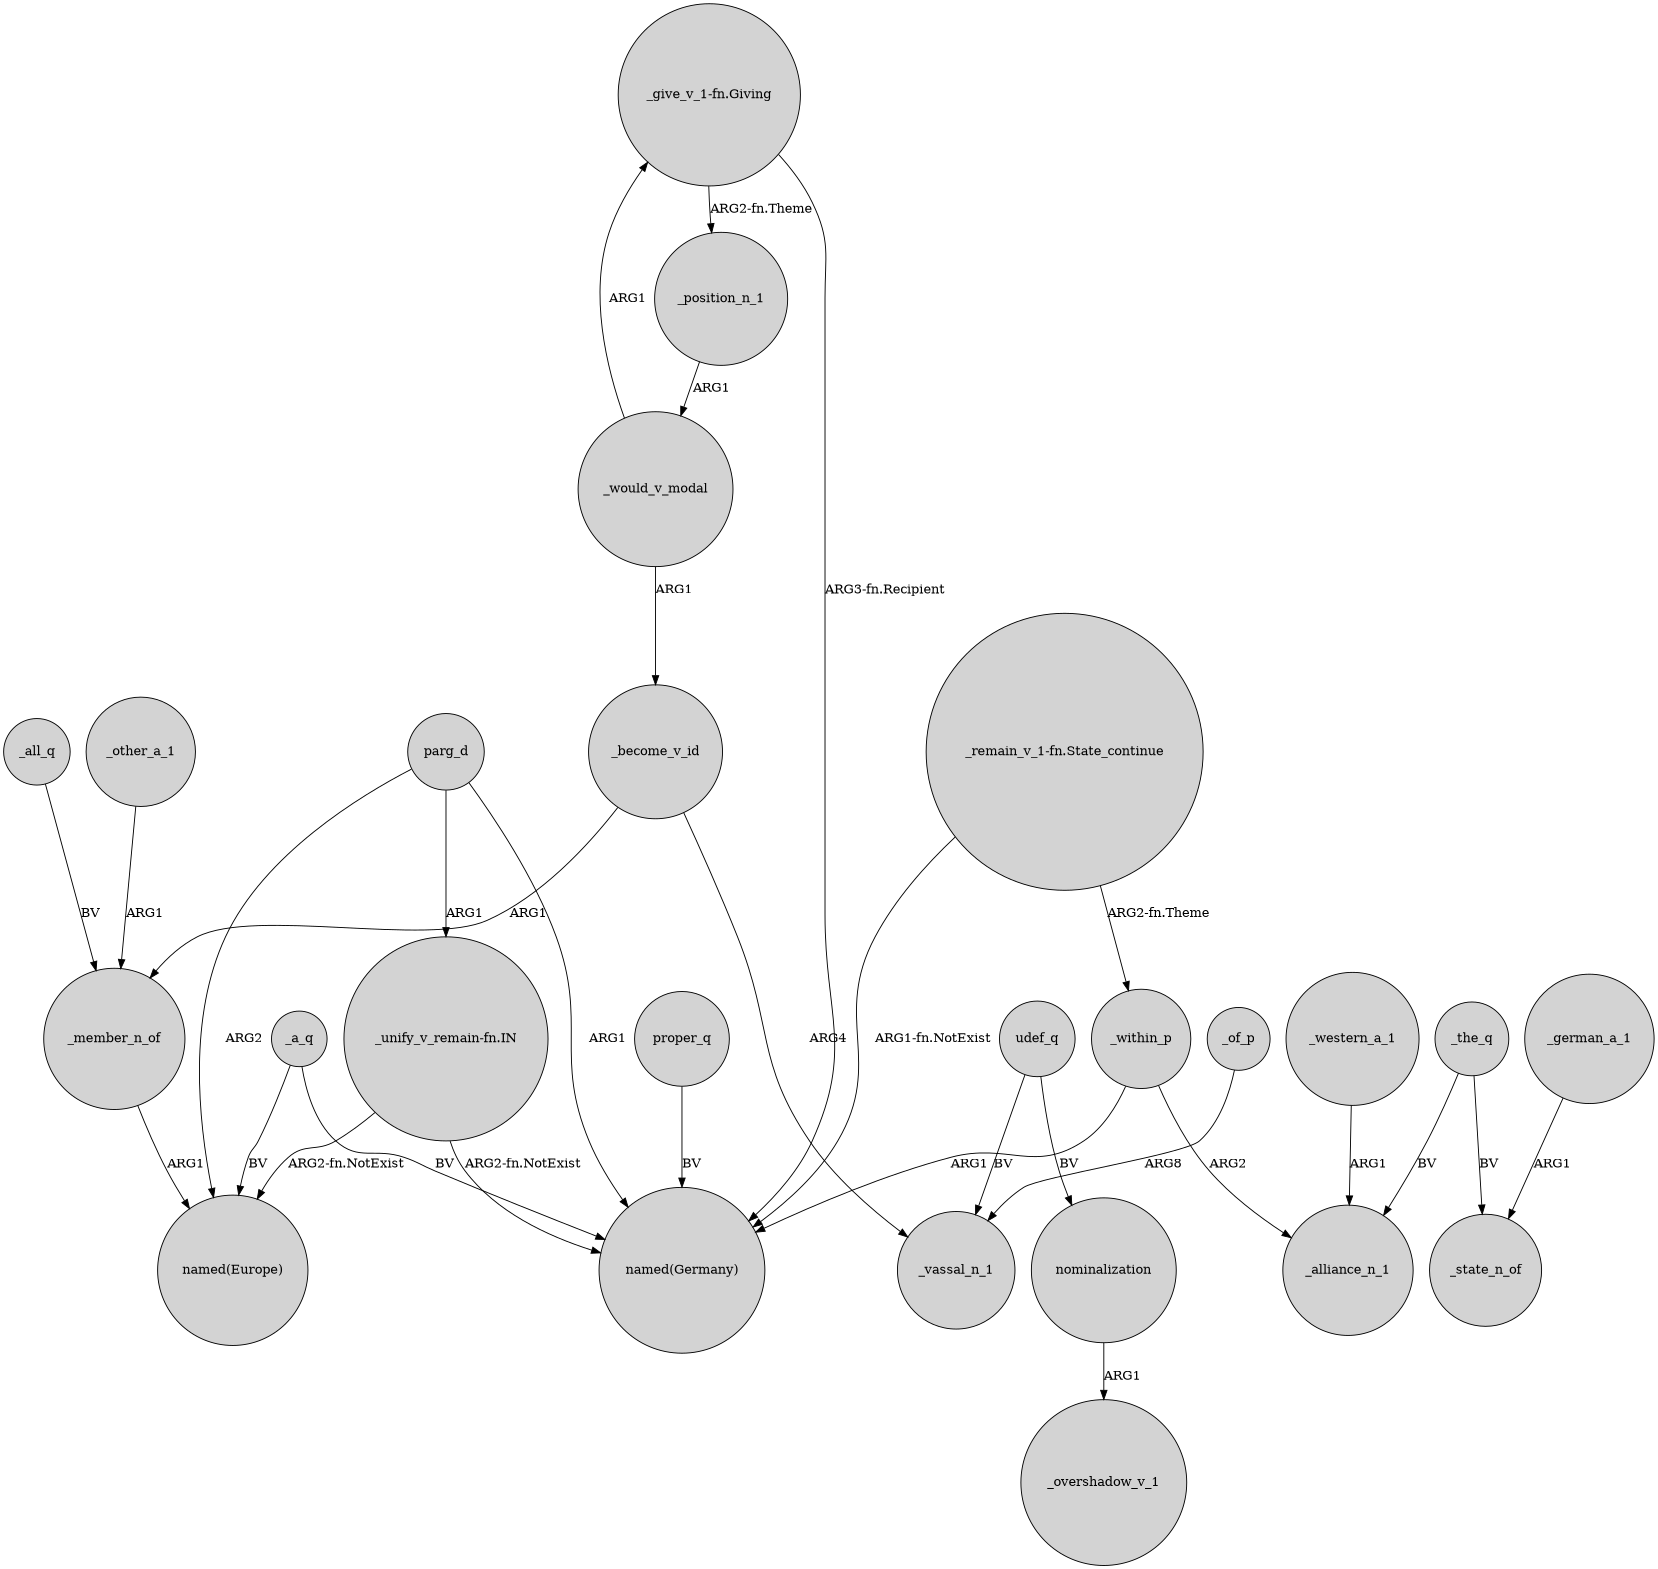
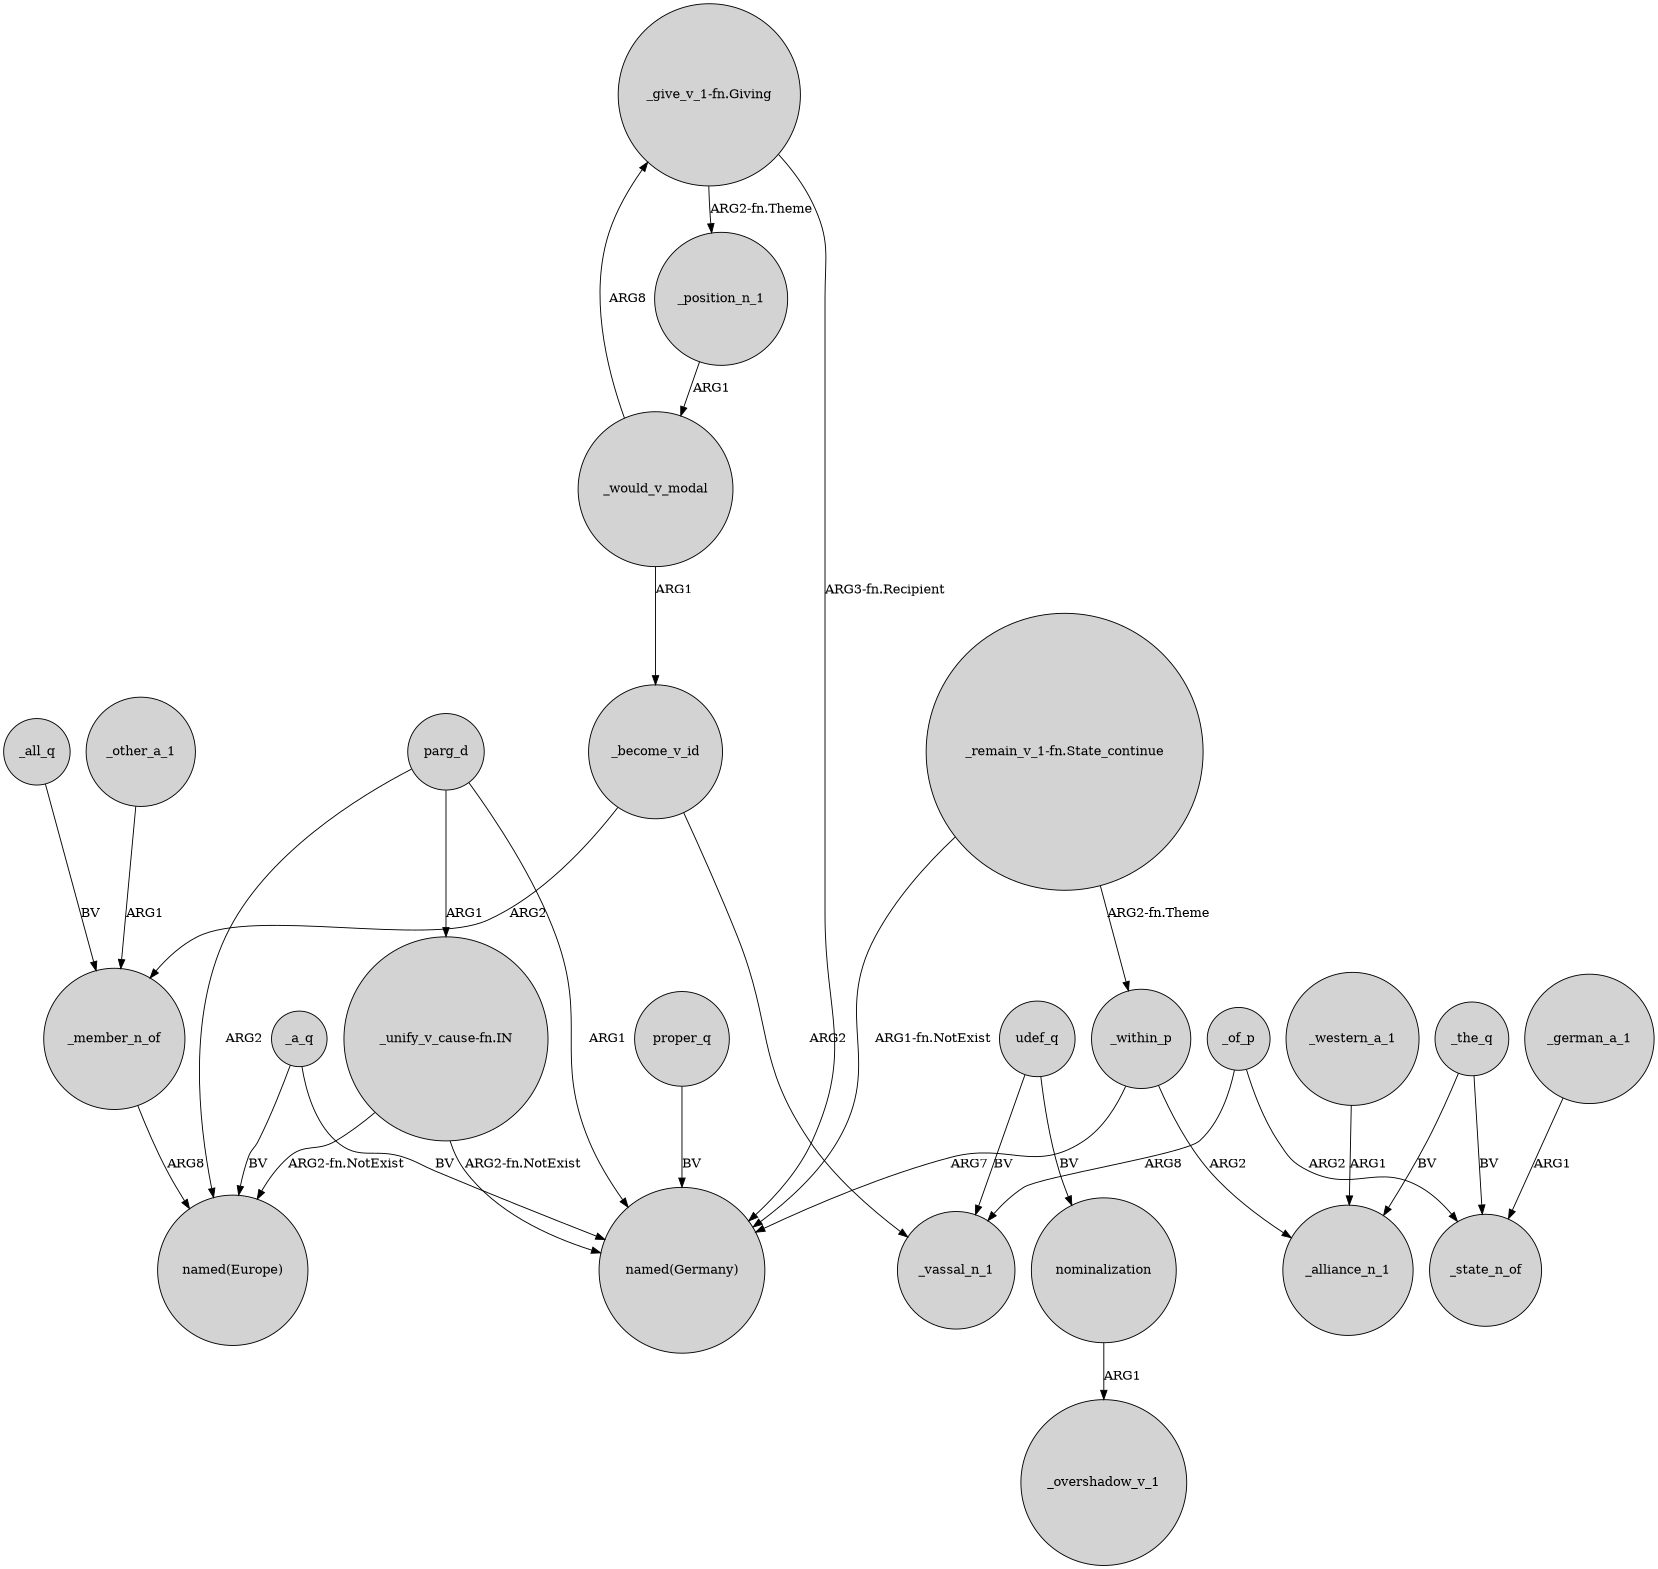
(628, 299) -> (628, 299)
(528, 914) -> (528, 914)
(446, 1039) -> (446, 1039)
(828, 1039) -> (828, 1039)
(186, 1164) -> (186, 1164)
(969, 1164) -> (969, 1164)
none -> (1325, 1177)
